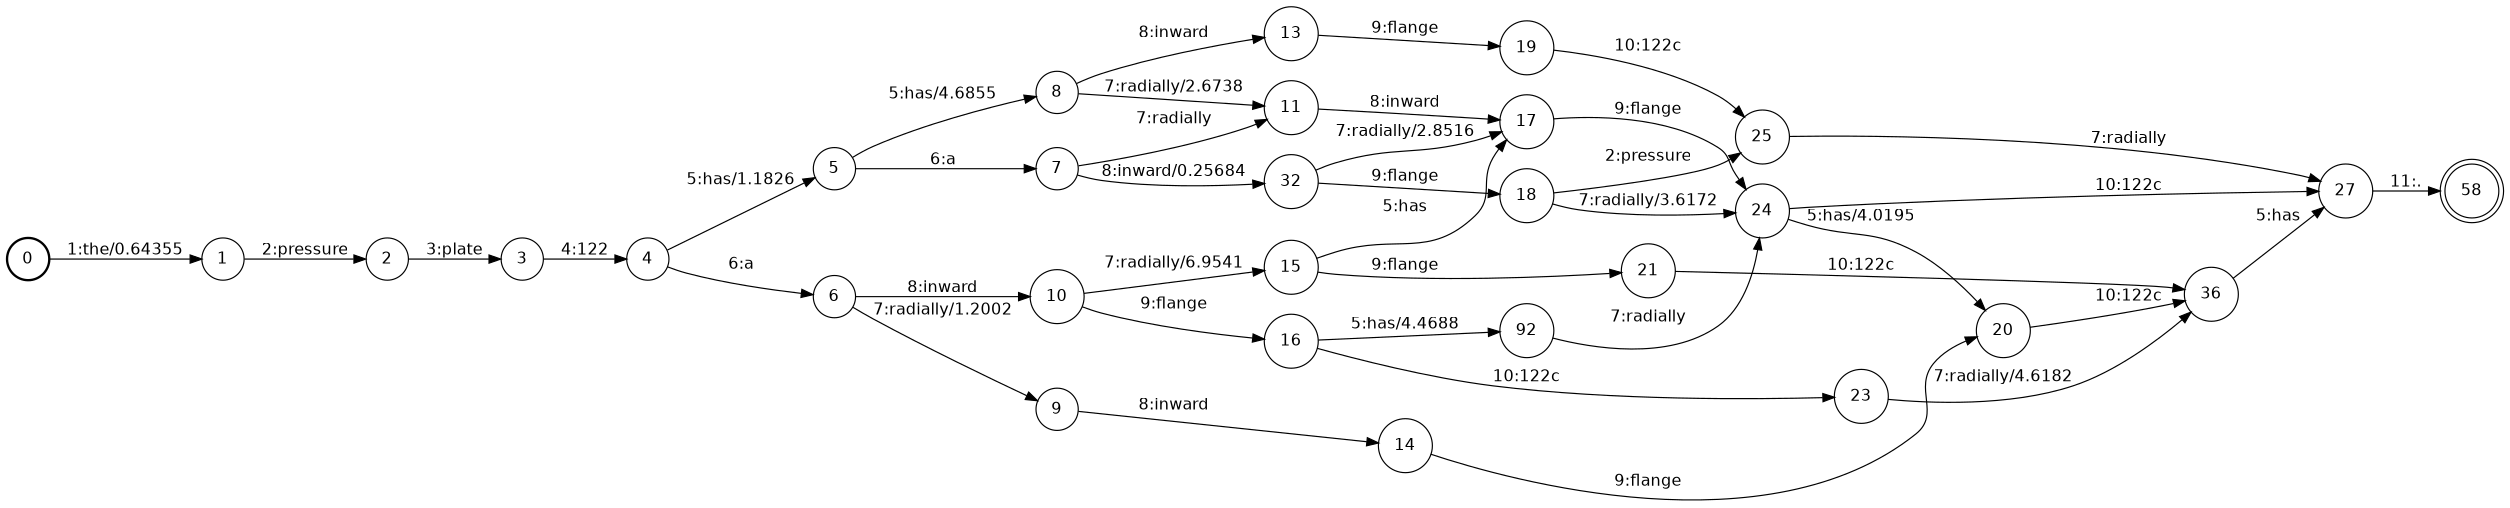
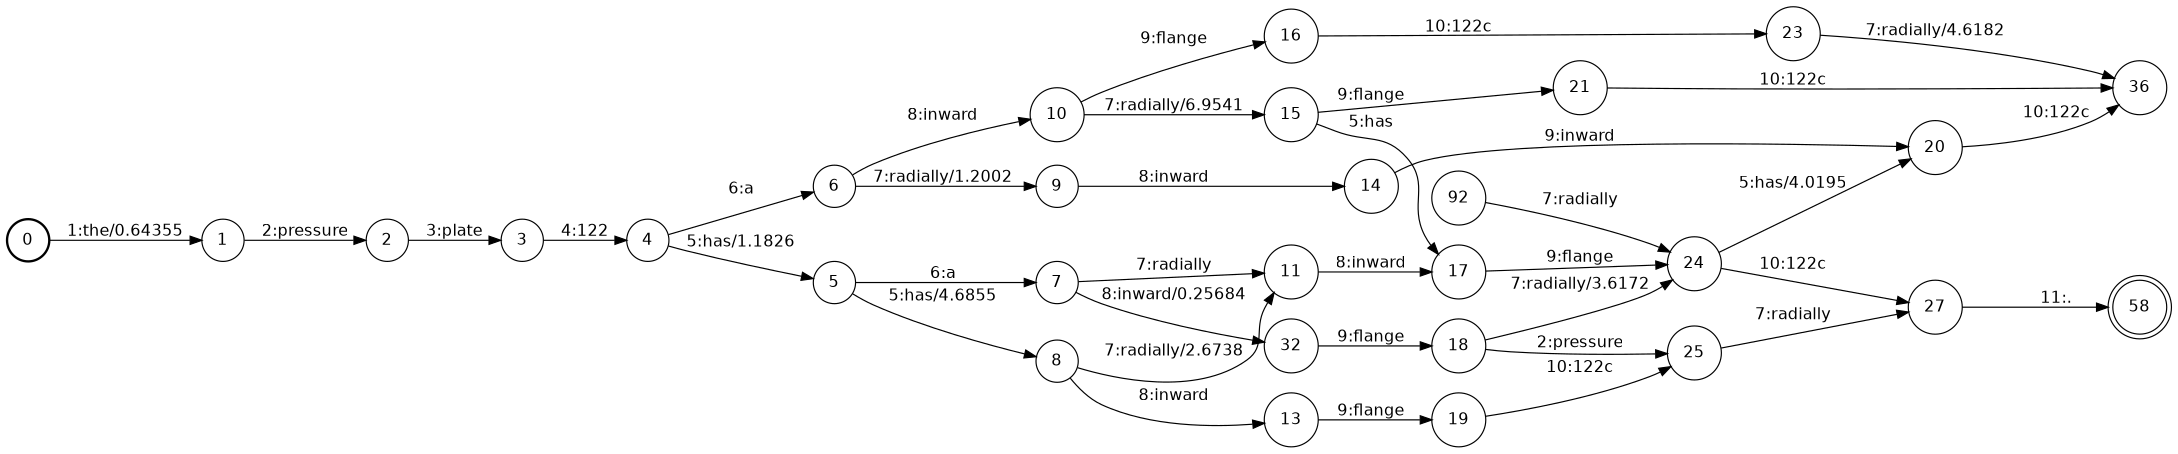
(1403, 151) -> none
(2274, 247) -> none
(1403, 336) -> none
(1648, 481) -> (1580, 136)
